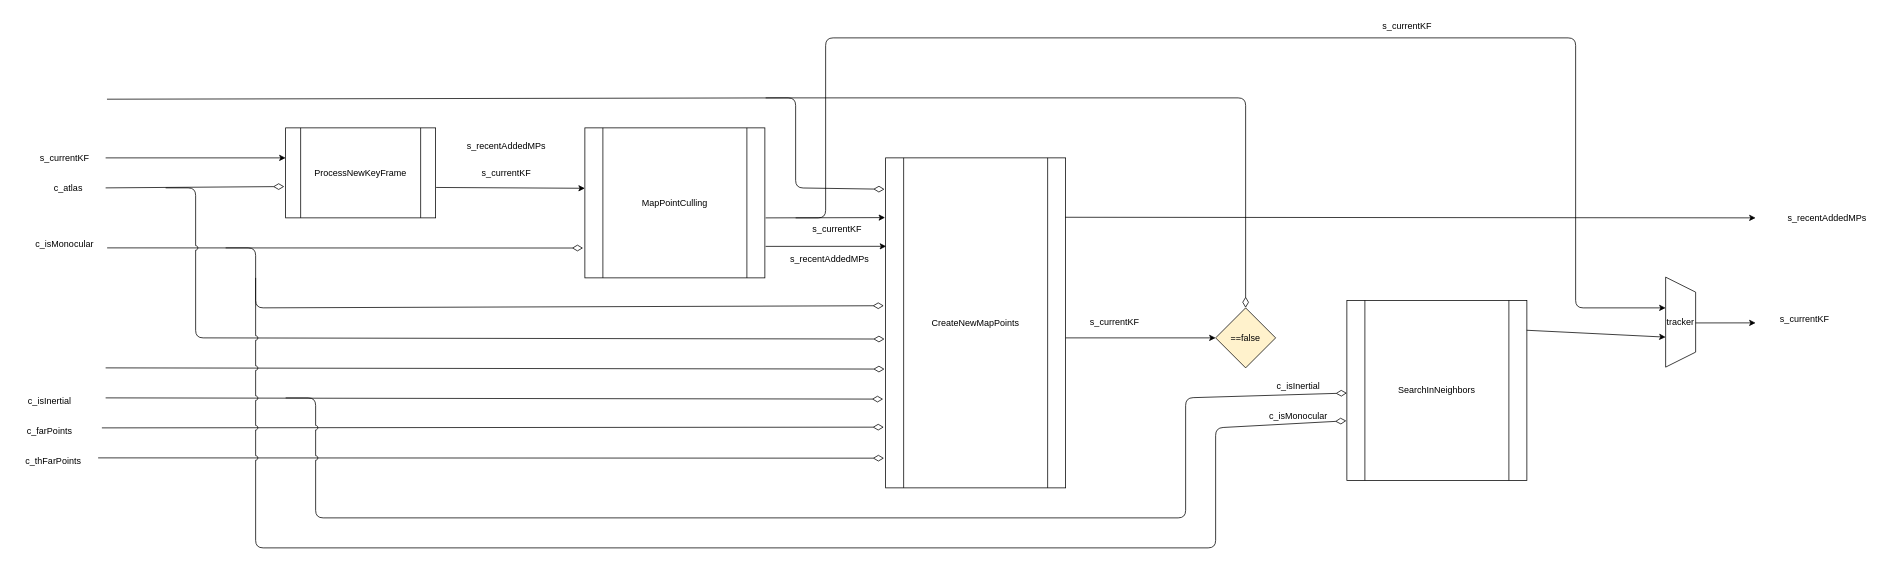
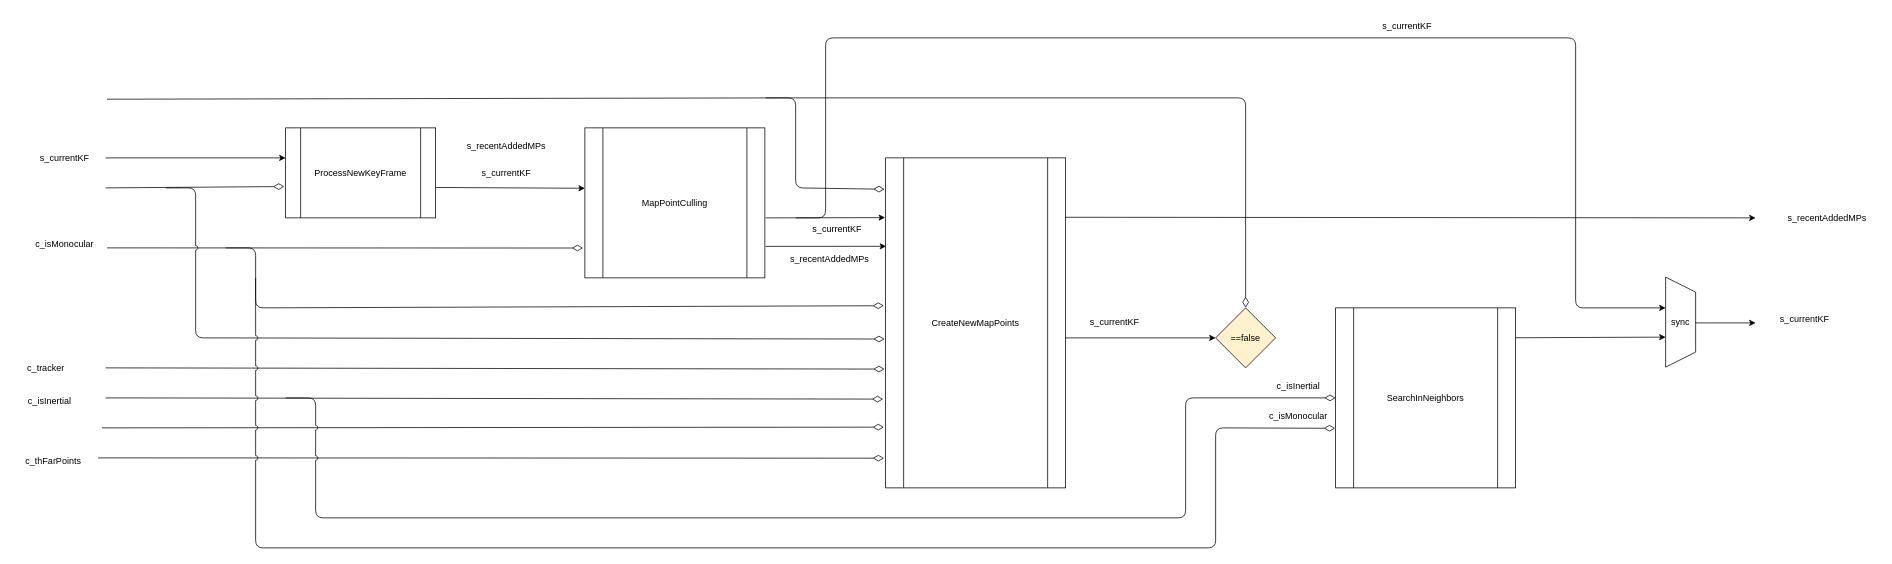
(68, 188) -> none
(1680, 322) -> (1680, 322)
none -> (45, 368)
(1437, 390) -> (1425, 398)
(49, 432) -> none
